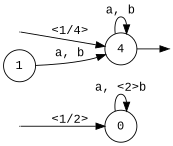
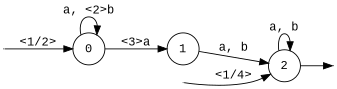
(121, 49) -> (284, 66)
none -> (132, 49)
